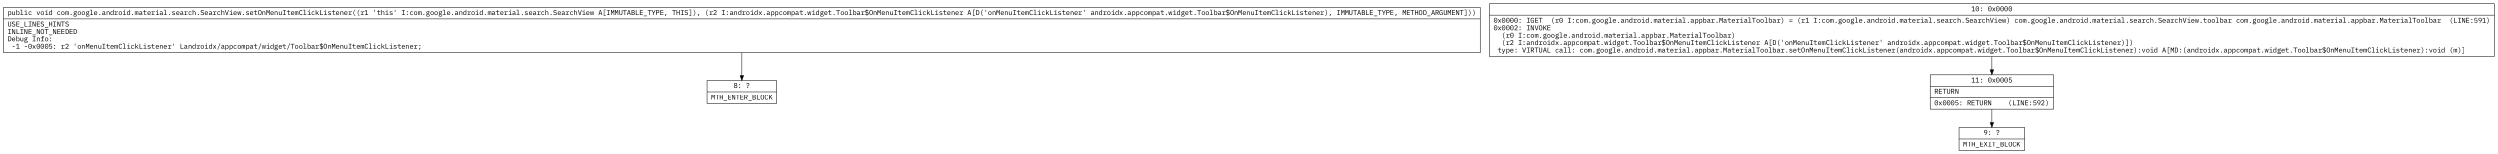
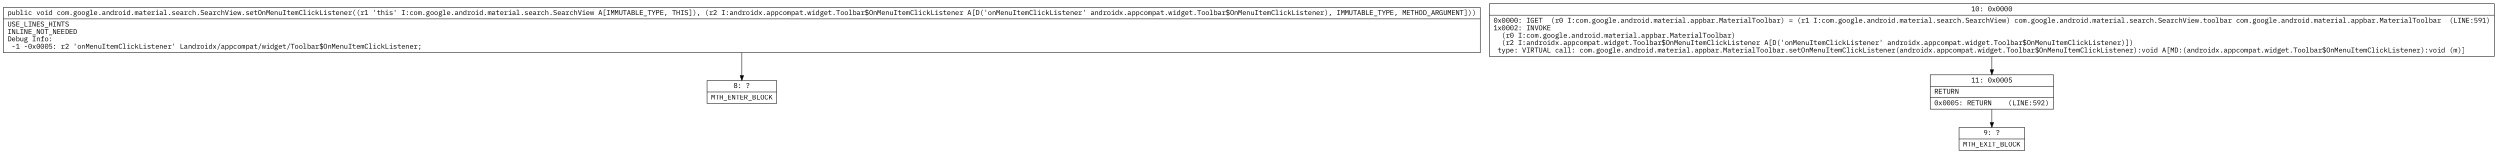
(1526, 28) -> (1526, 28)
